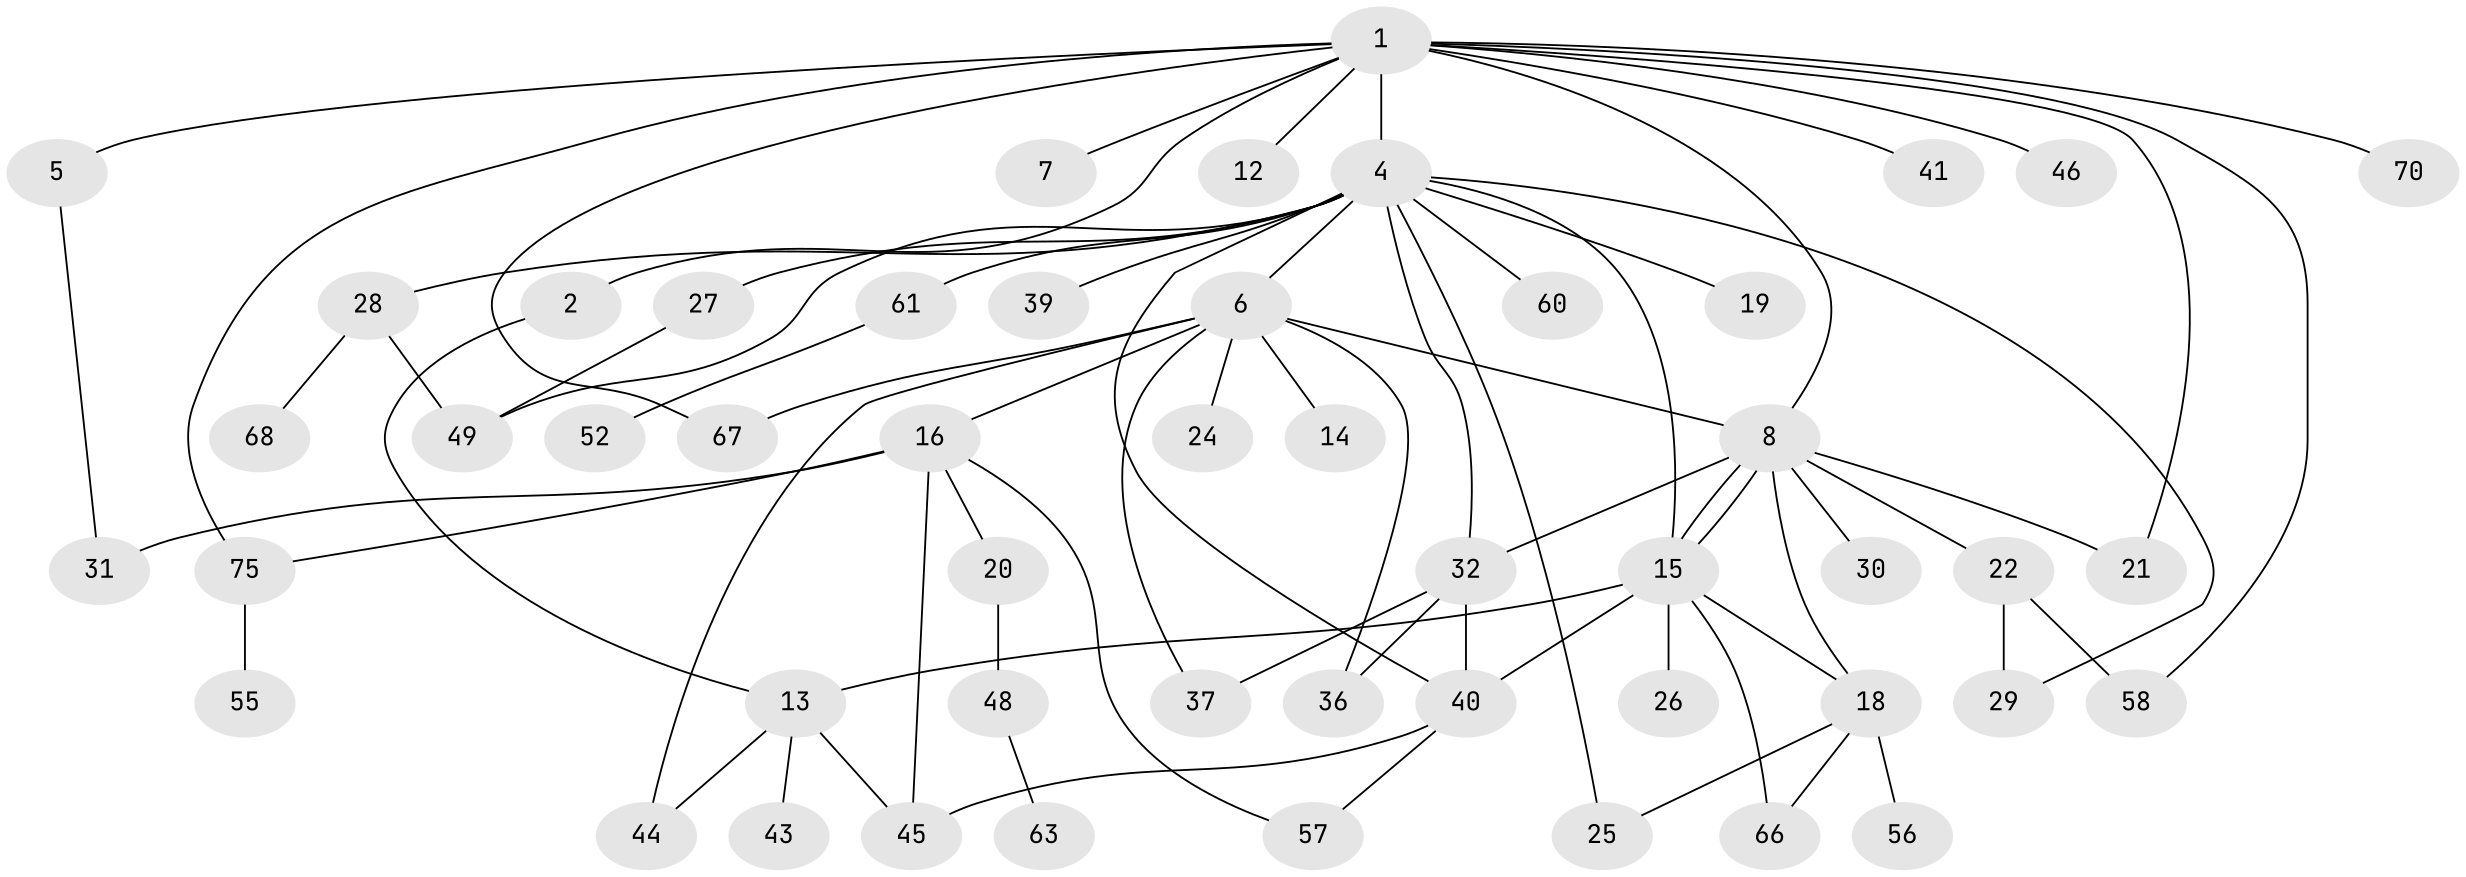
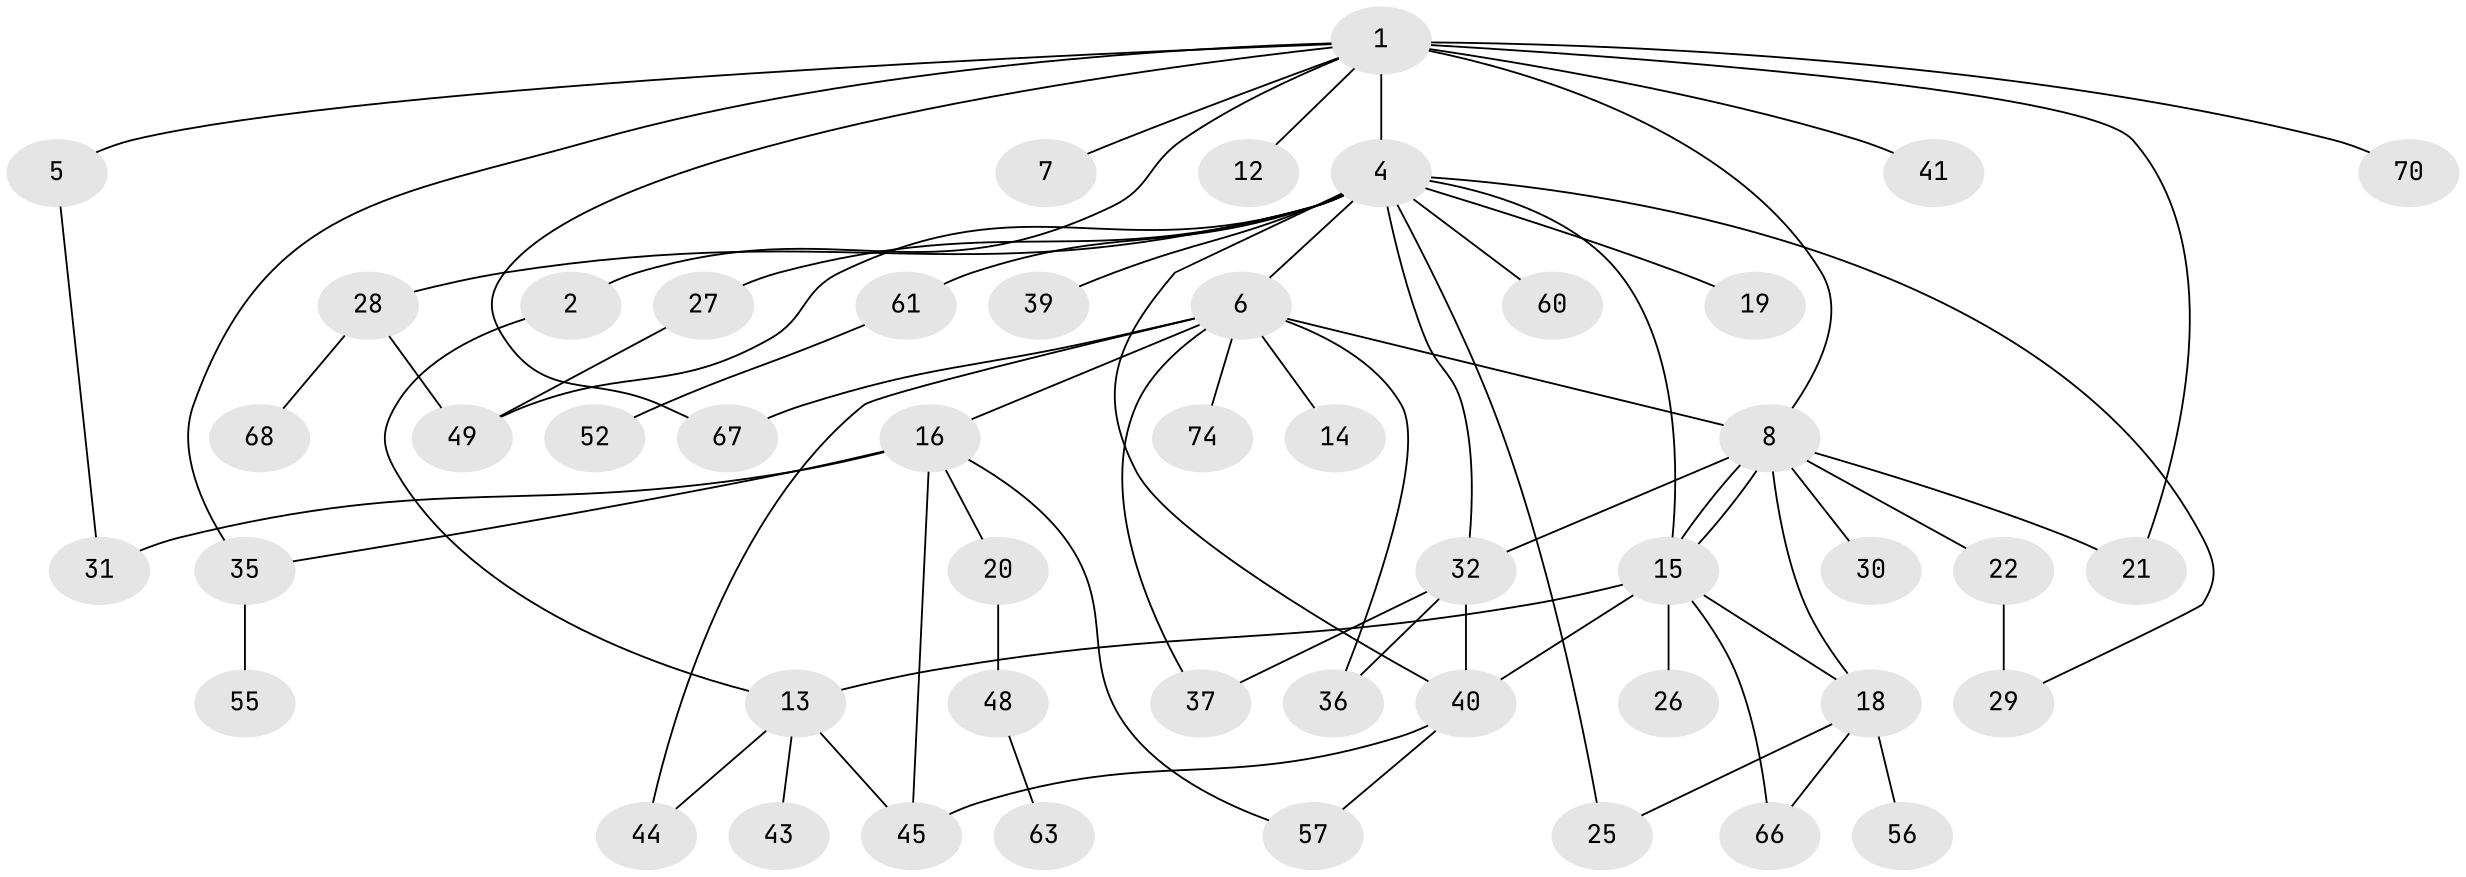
(2066, 173) -> none
(1203, 438) -> (1203, 438)
(245, 571) -> (245, 571)
(2136, 704) -> none
